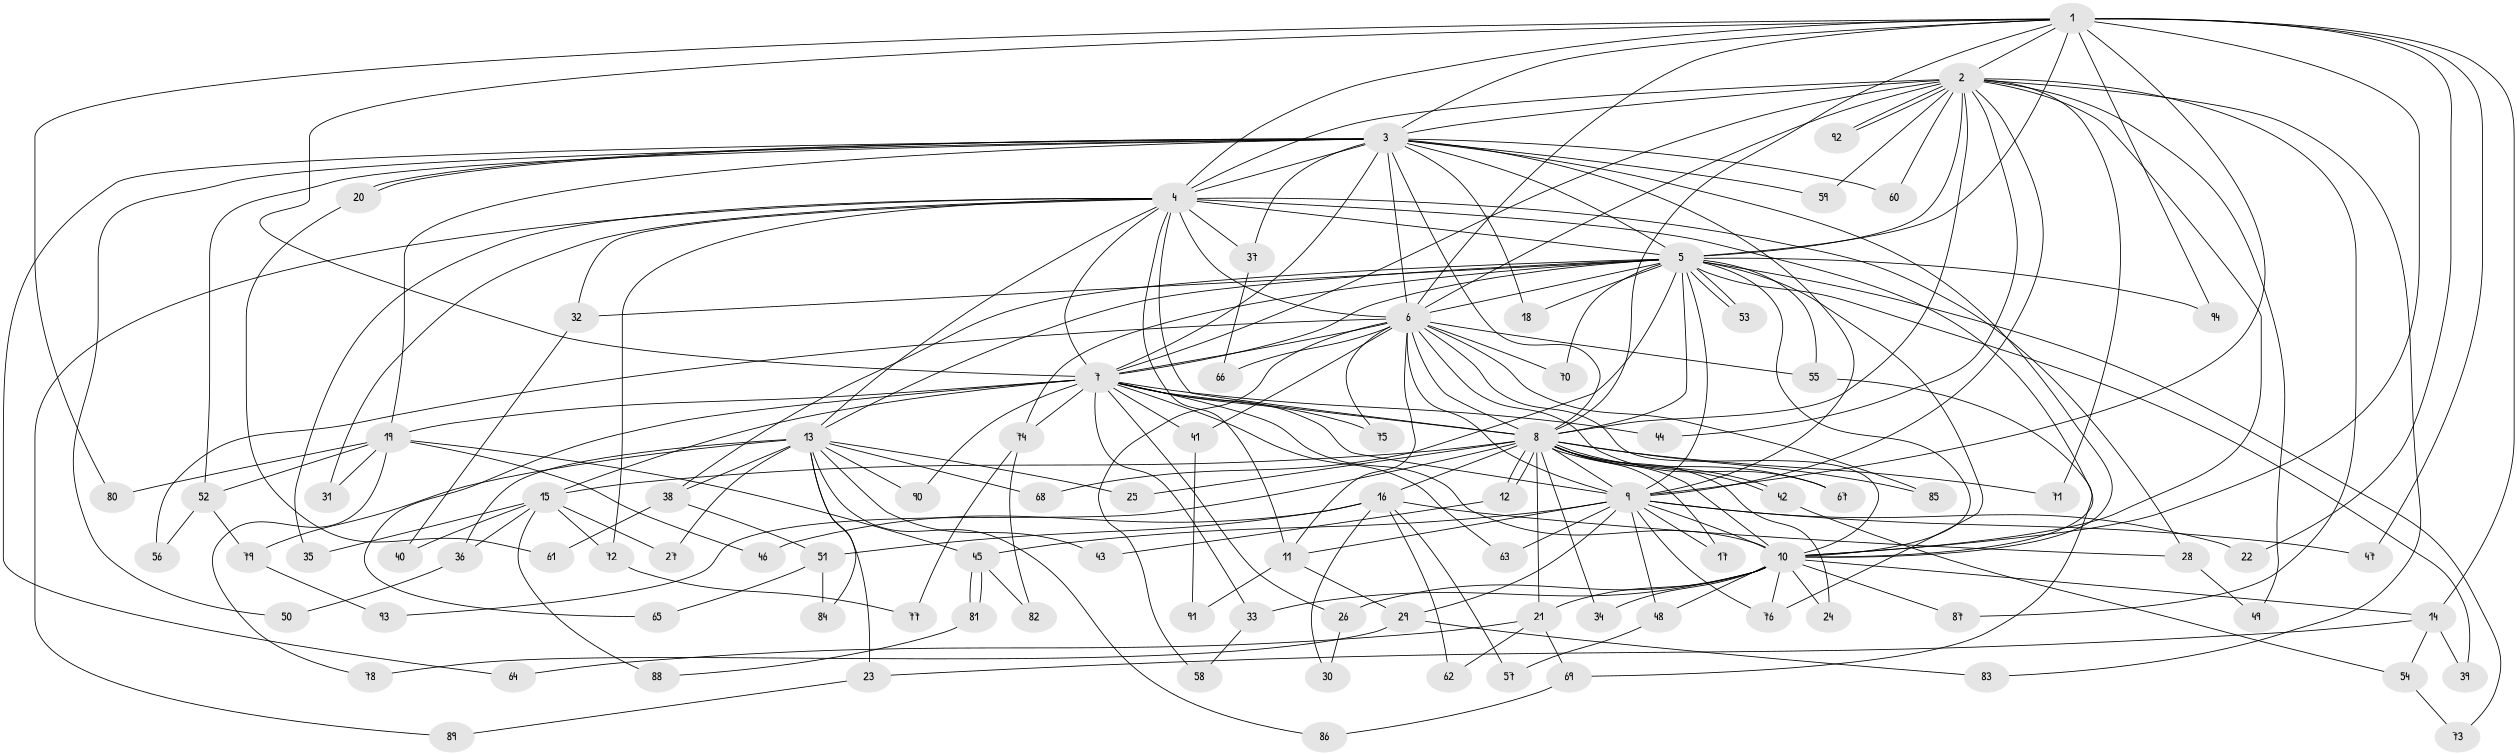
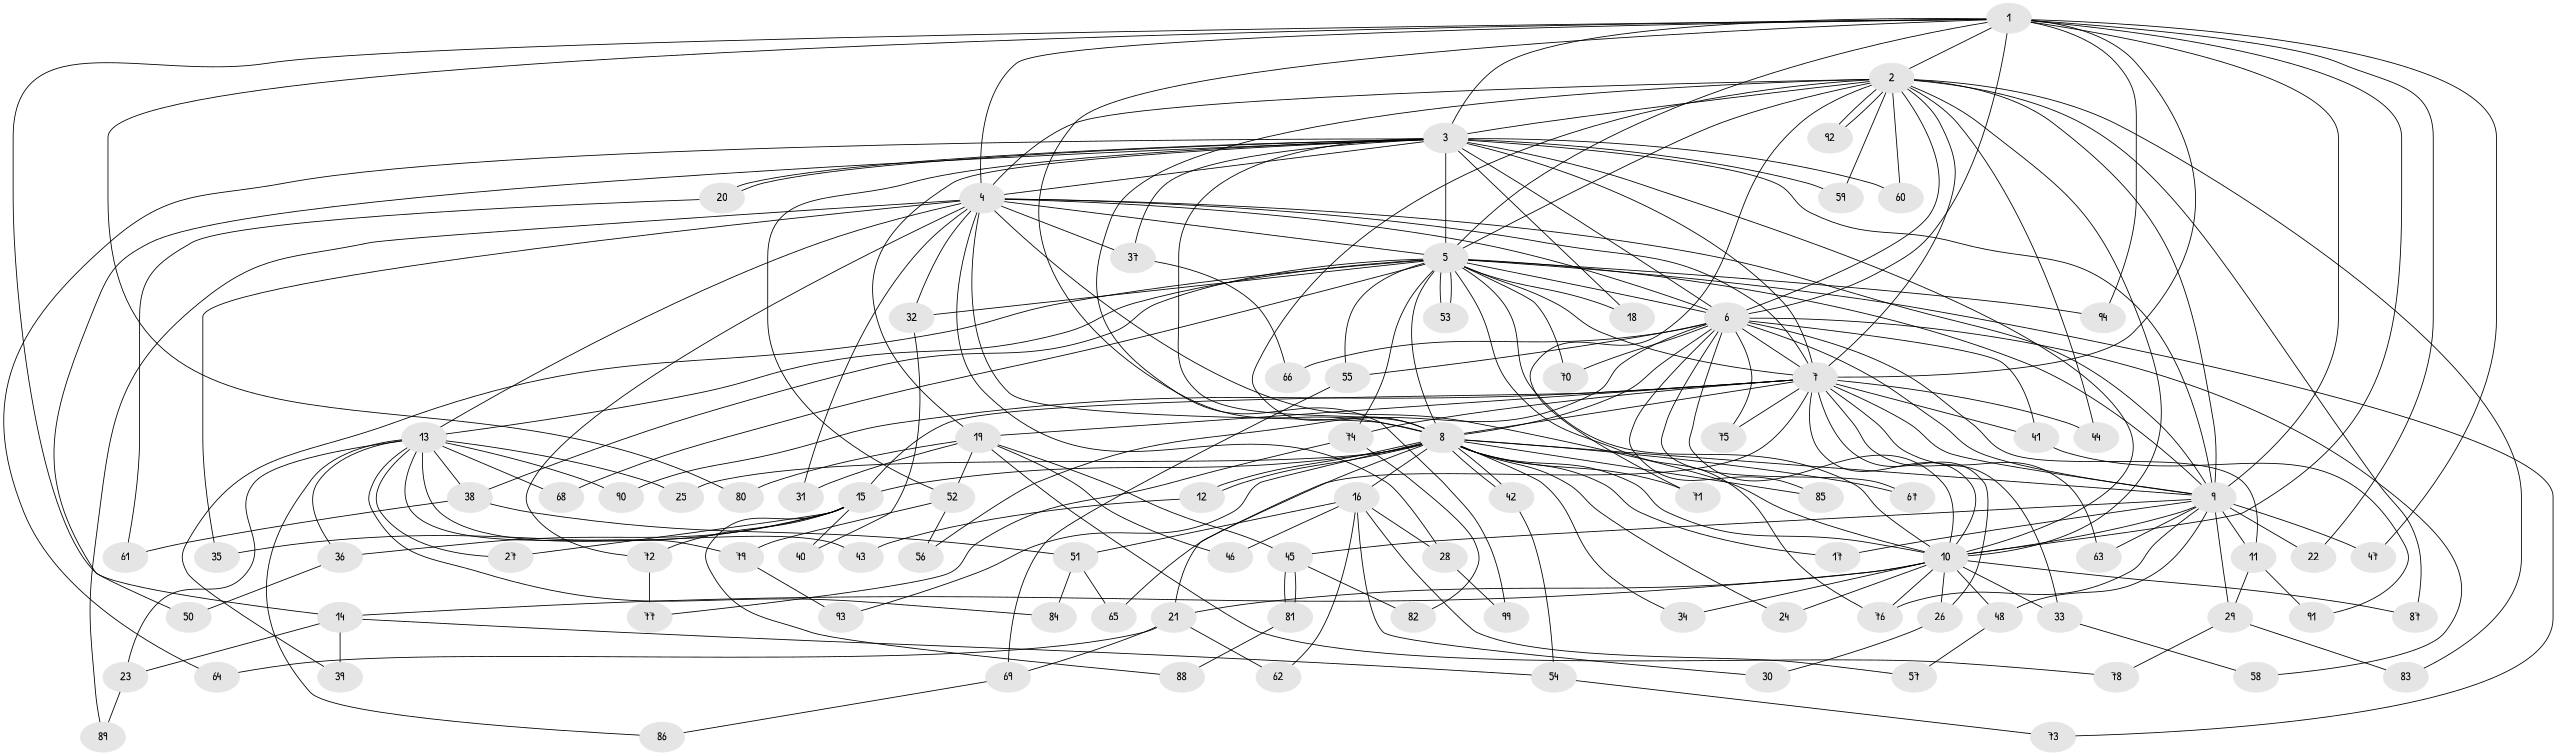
(1161, 381) -> (1638, 243)
(2256, 617) -> (1506, 617)
